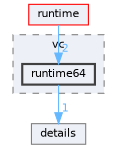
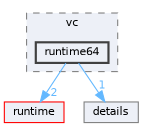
(59, 42) -> (56, 79)
